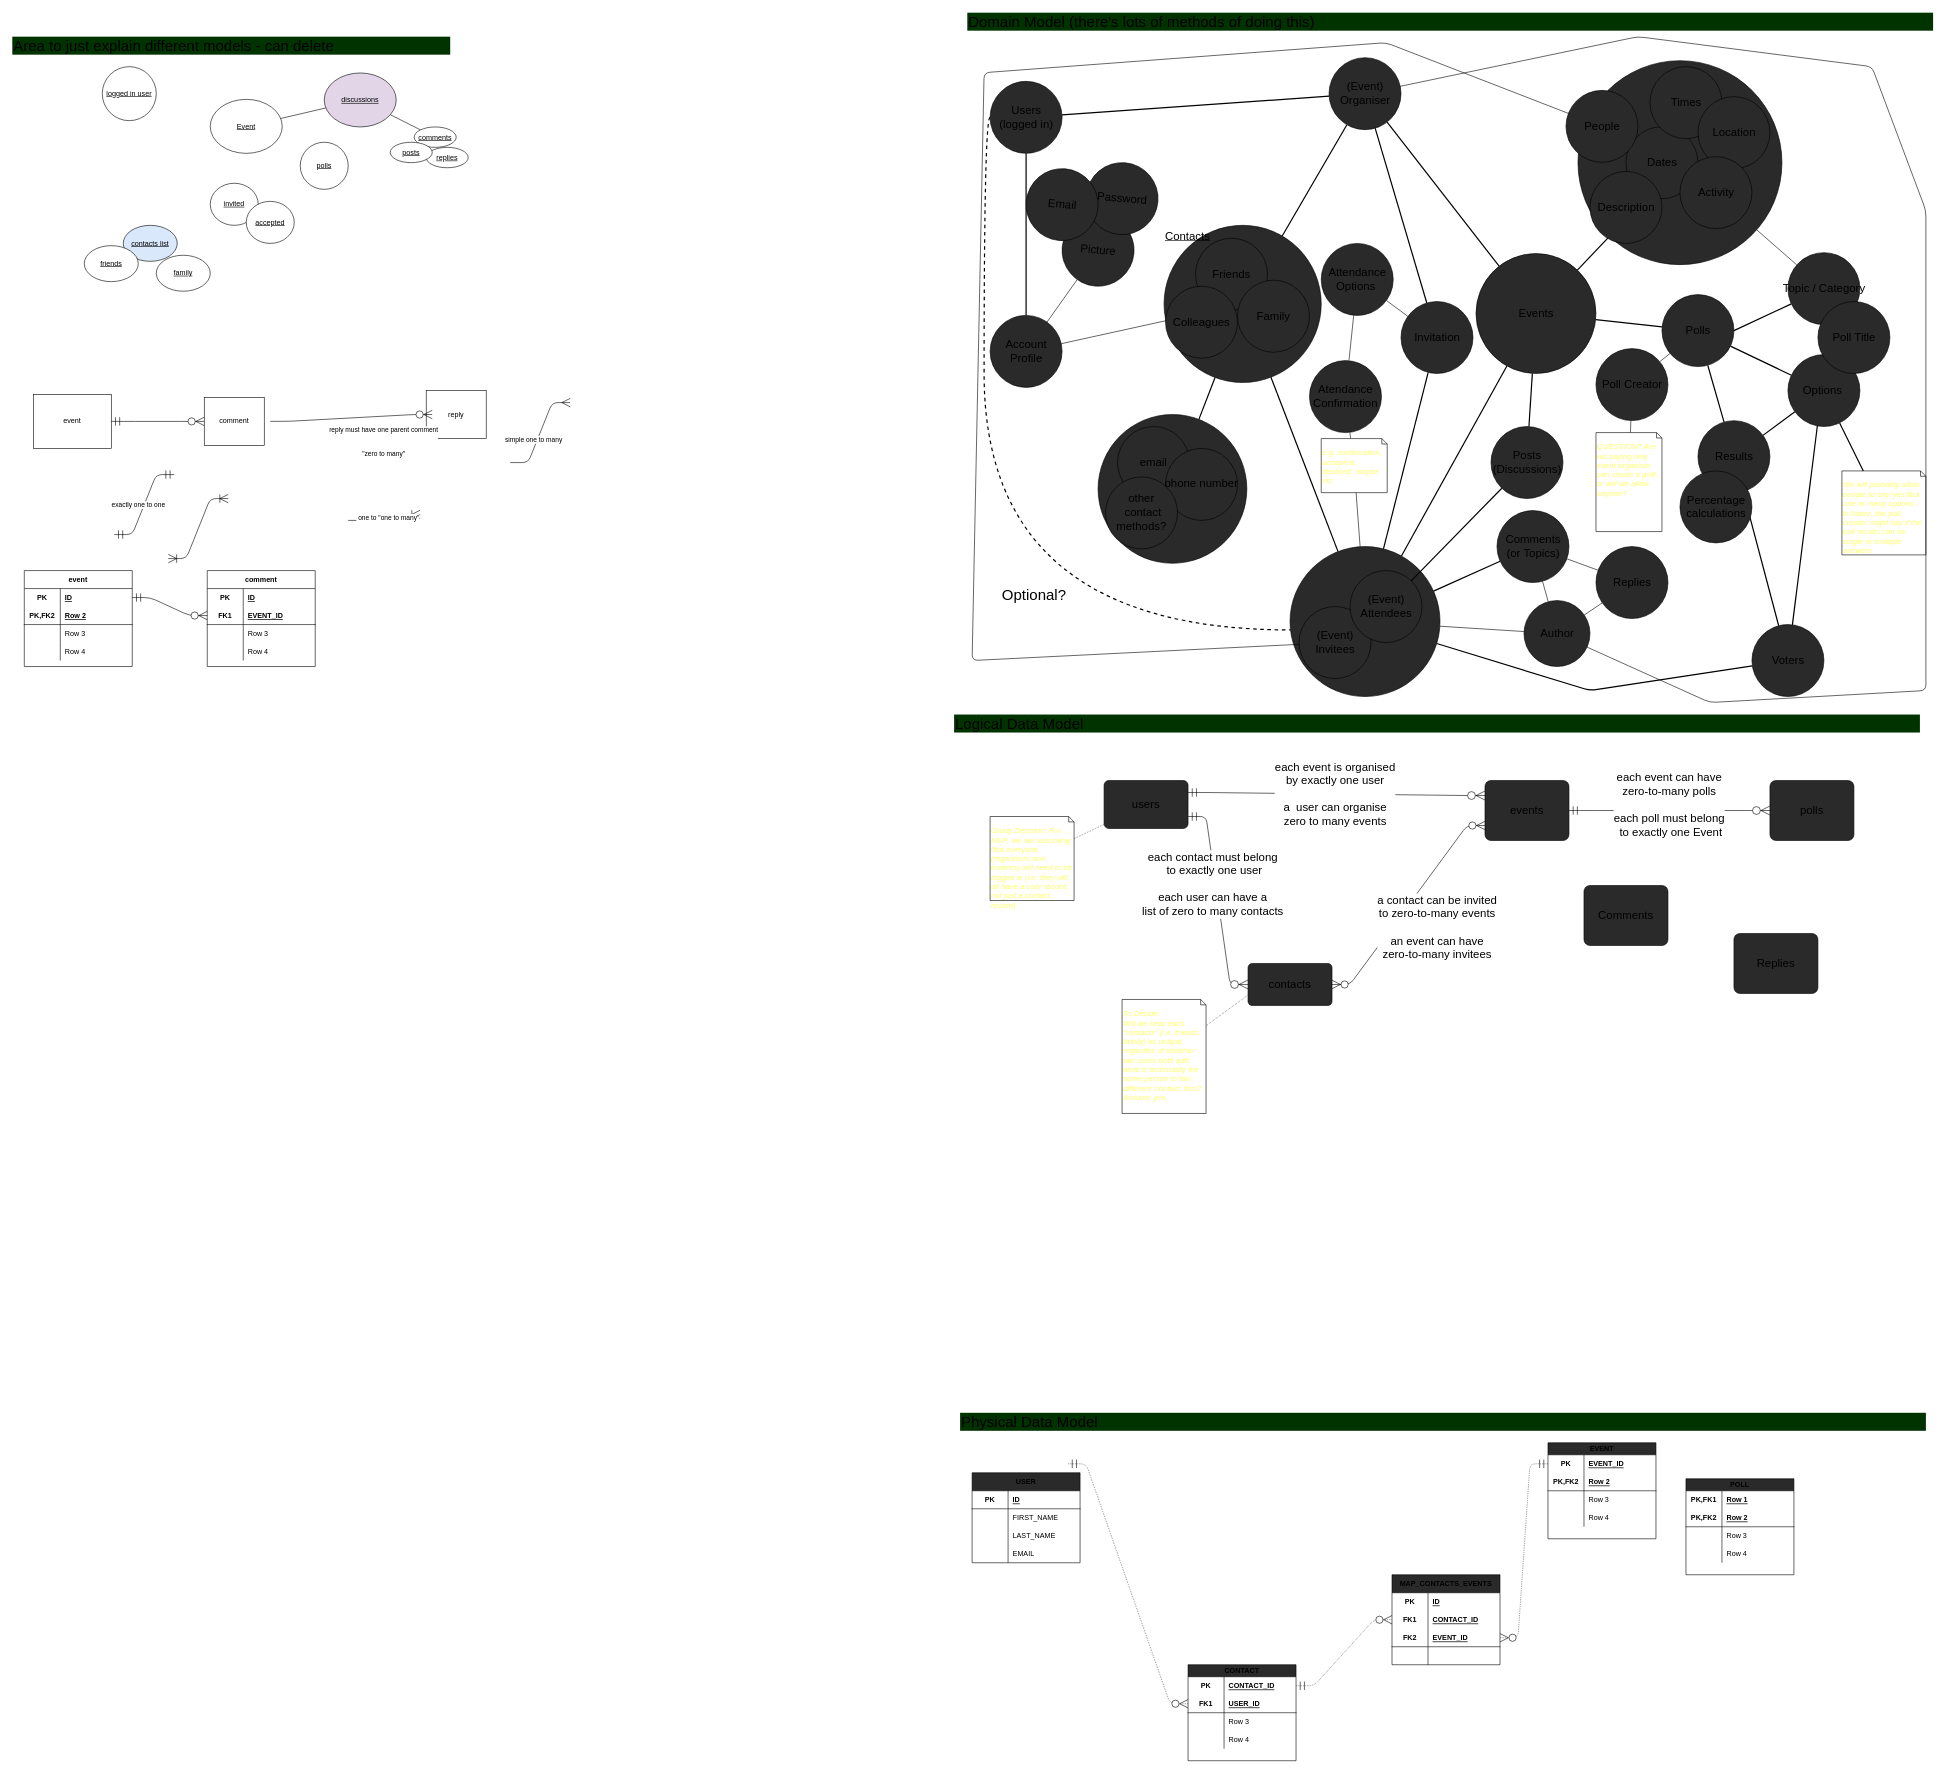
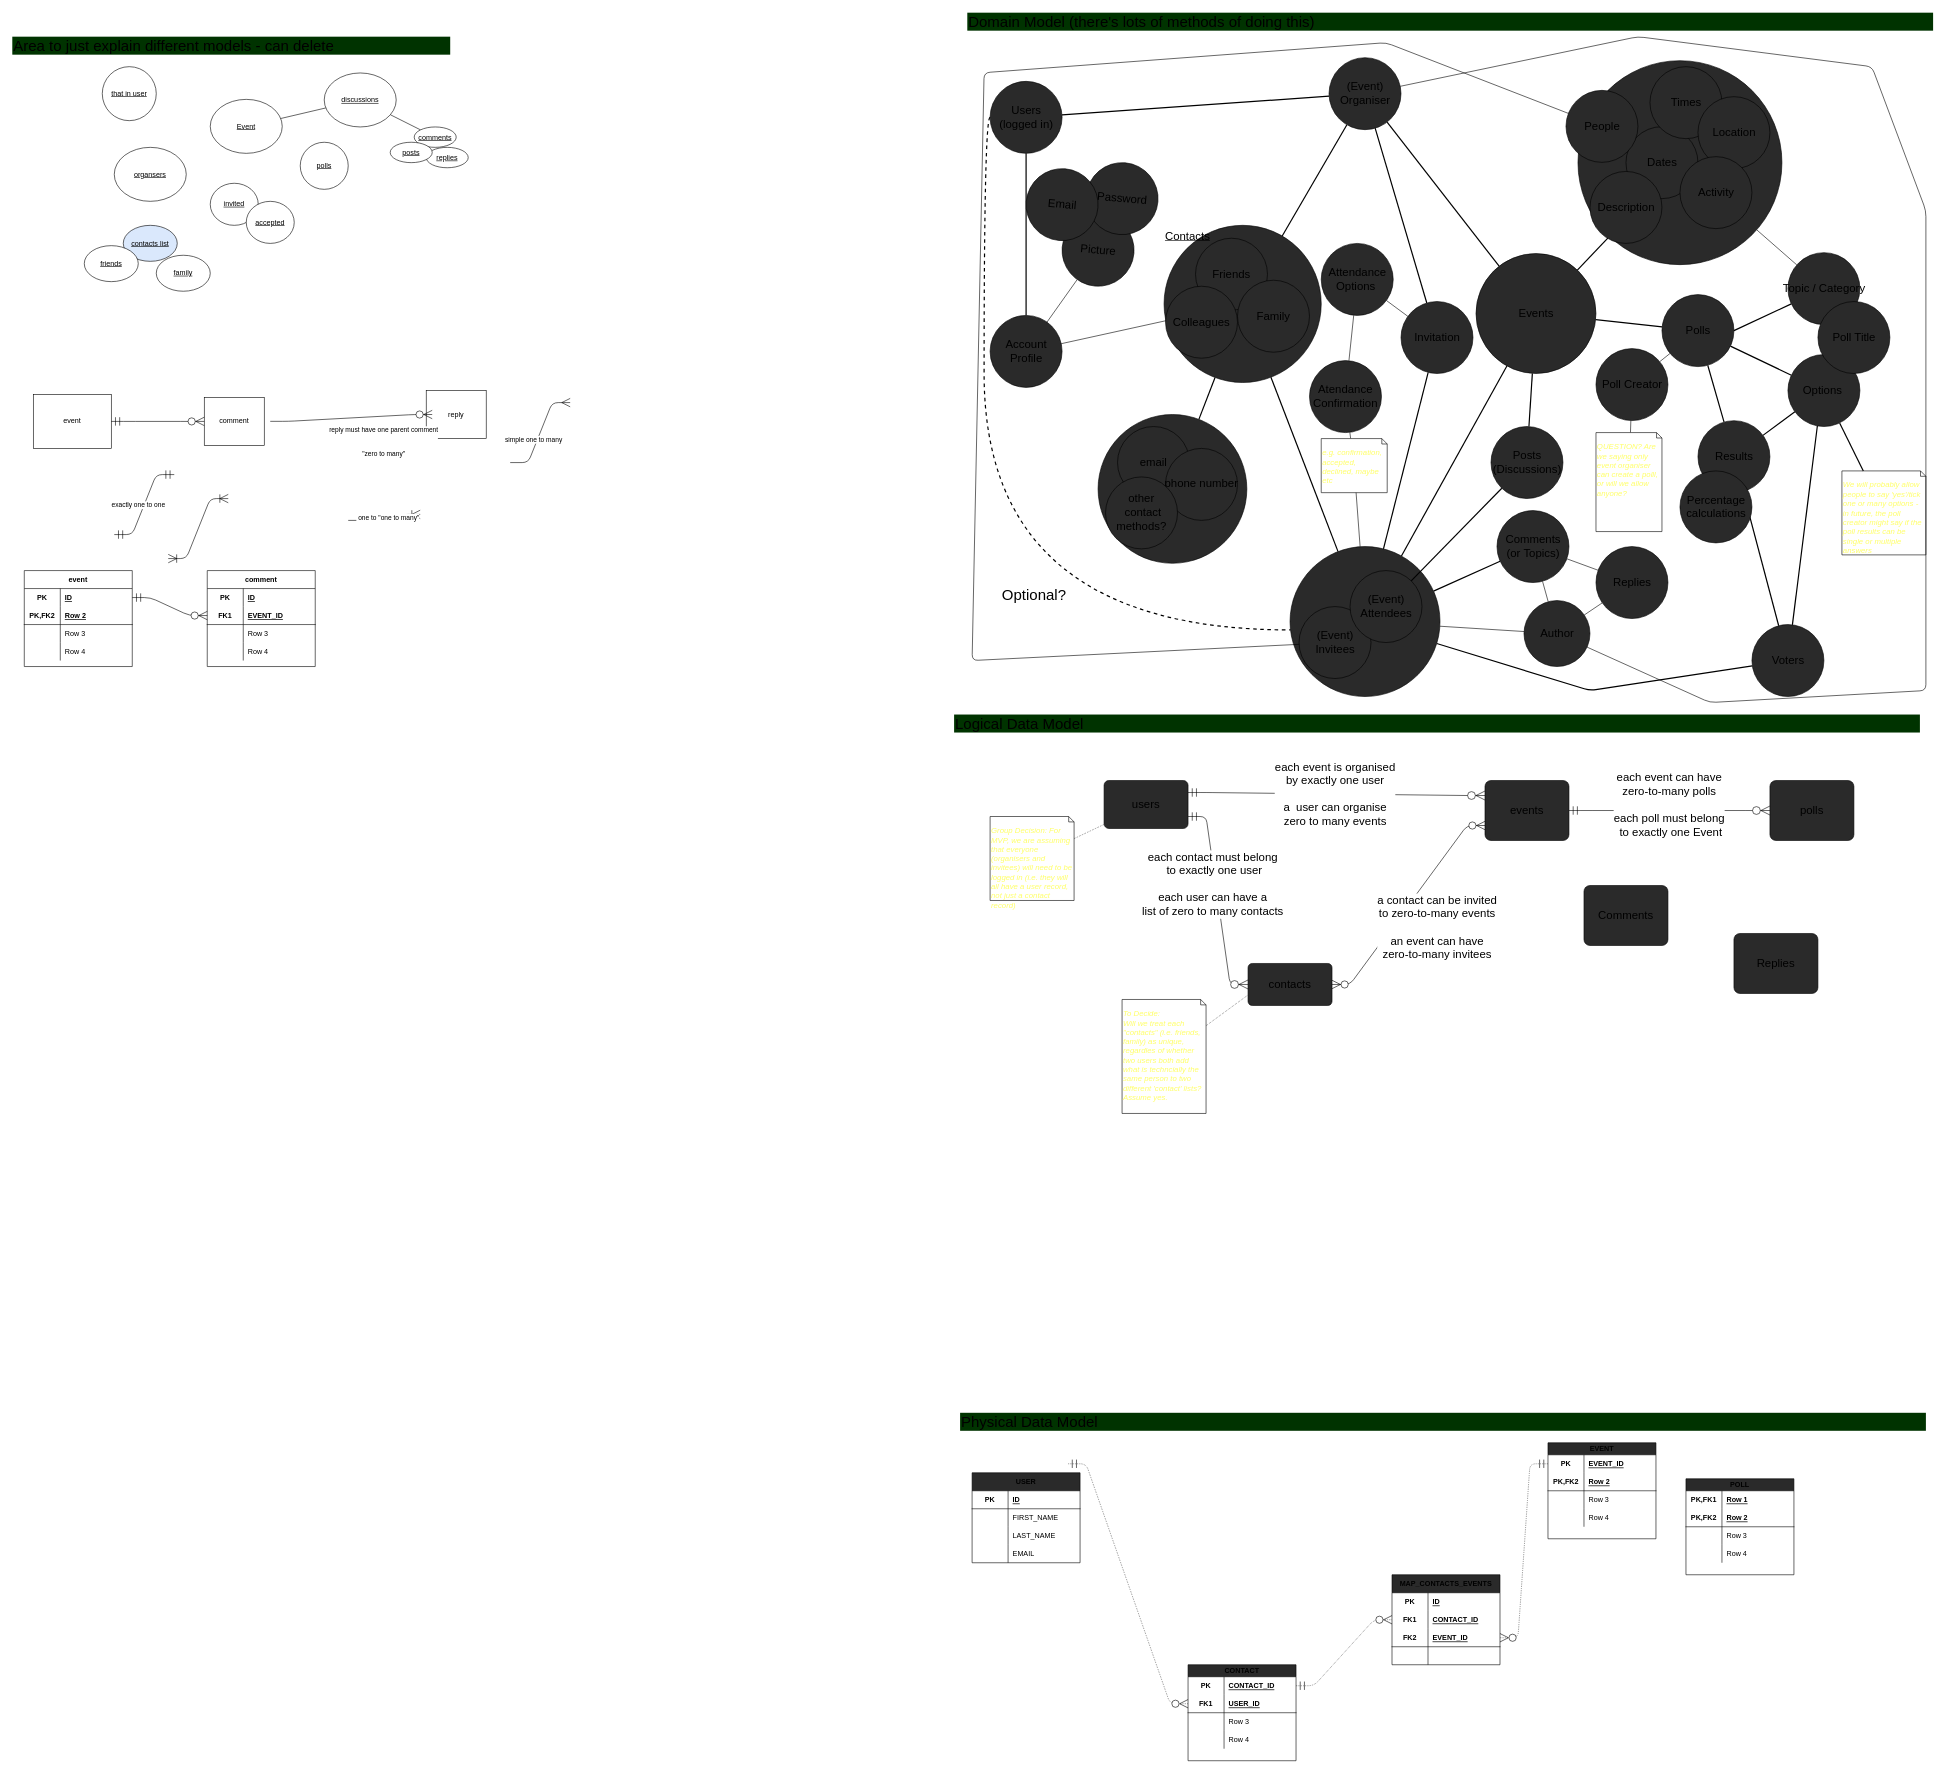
(129, 93) -> (129, 93)
(360, 100) -> (360, 100)
none -> (150, 174)
